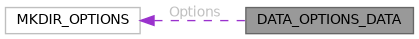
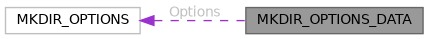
(330, 21) -> (334, 21)
